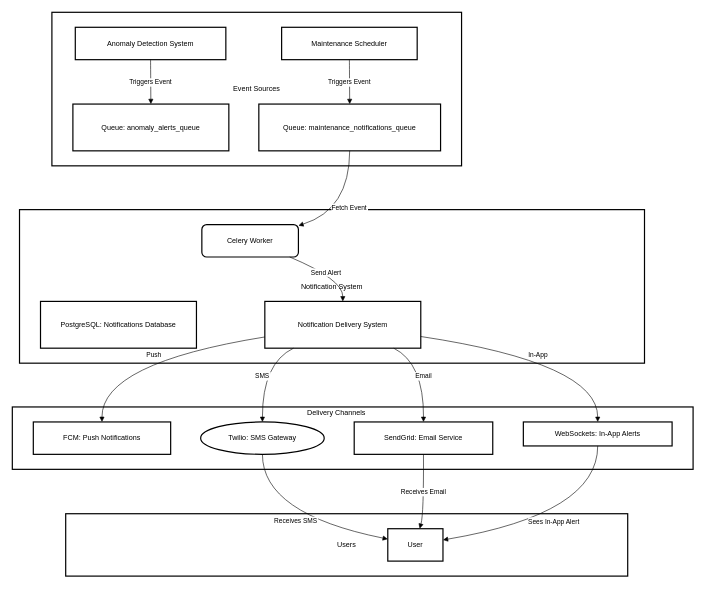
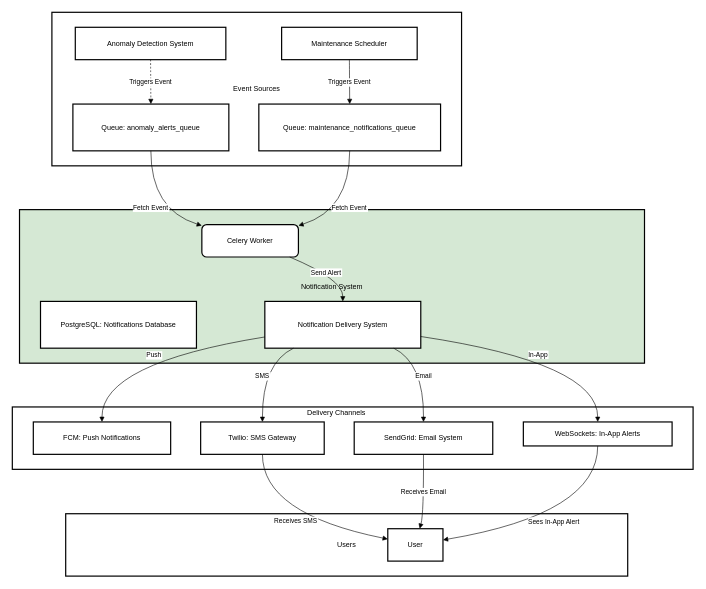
(151, 78) -> (151, 78)
none -> (162, 198)
(332, 287) -> (332, 287)
(263, 438) -> (263, 438)
(424, 438) -> (424, 438)
